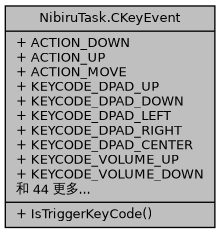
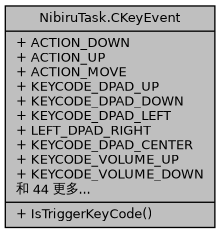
(99, 131) -> (84, 131)
